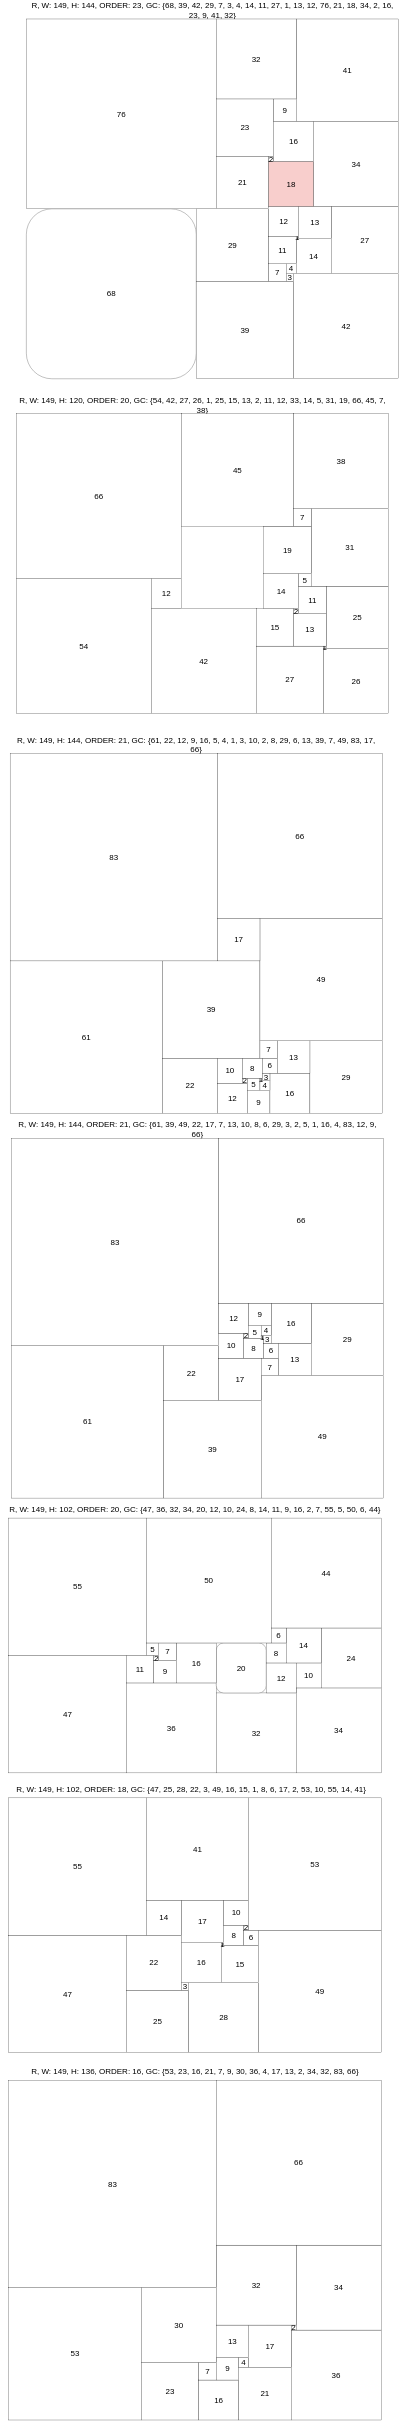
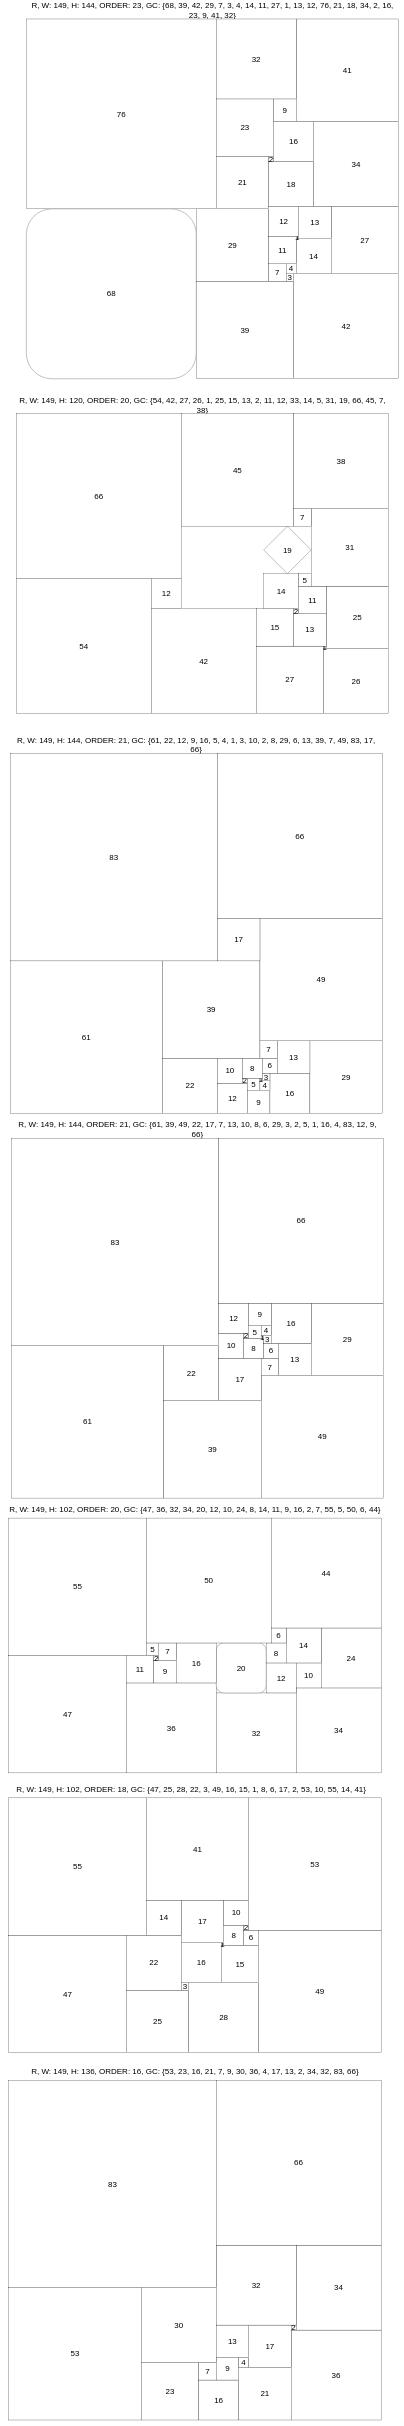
(291, 183) -> (291, 183)
(288, 550) -> (288, 550)
